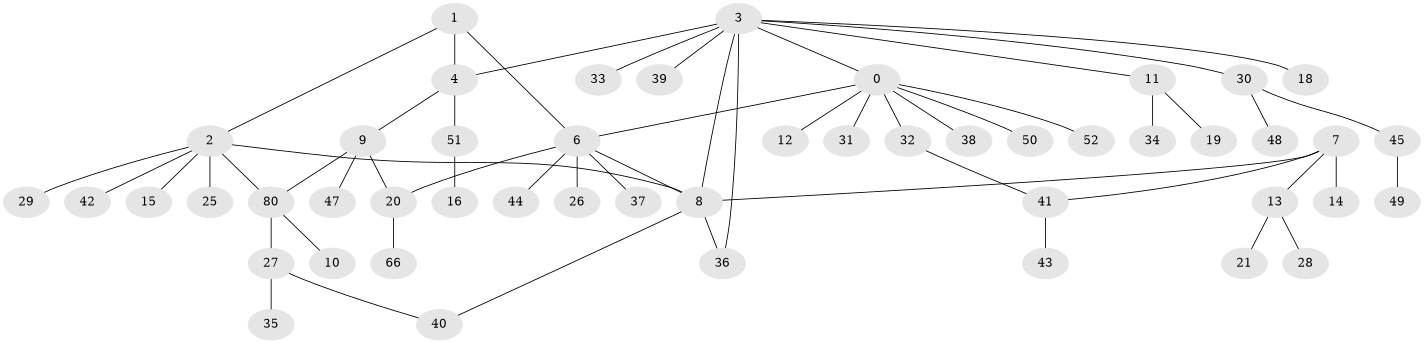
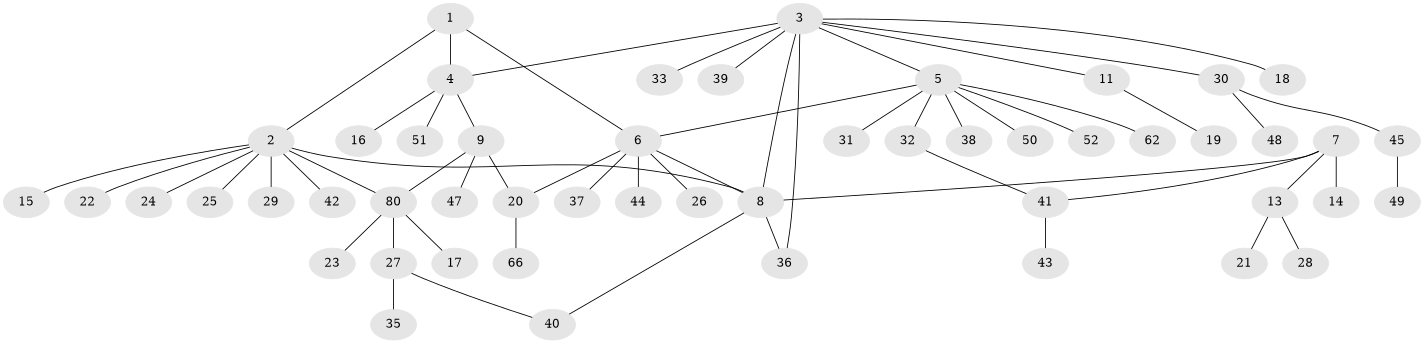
(877, 80) -> (938, 80)
(785, 141) -> (1153, 141)
(1153, 141) -> none
(455, 170) -> (405, 111)
none -> (88, 202)
none -> (149, 202)
(332, 264) -> (455, 264)
none -> (332, 264)
